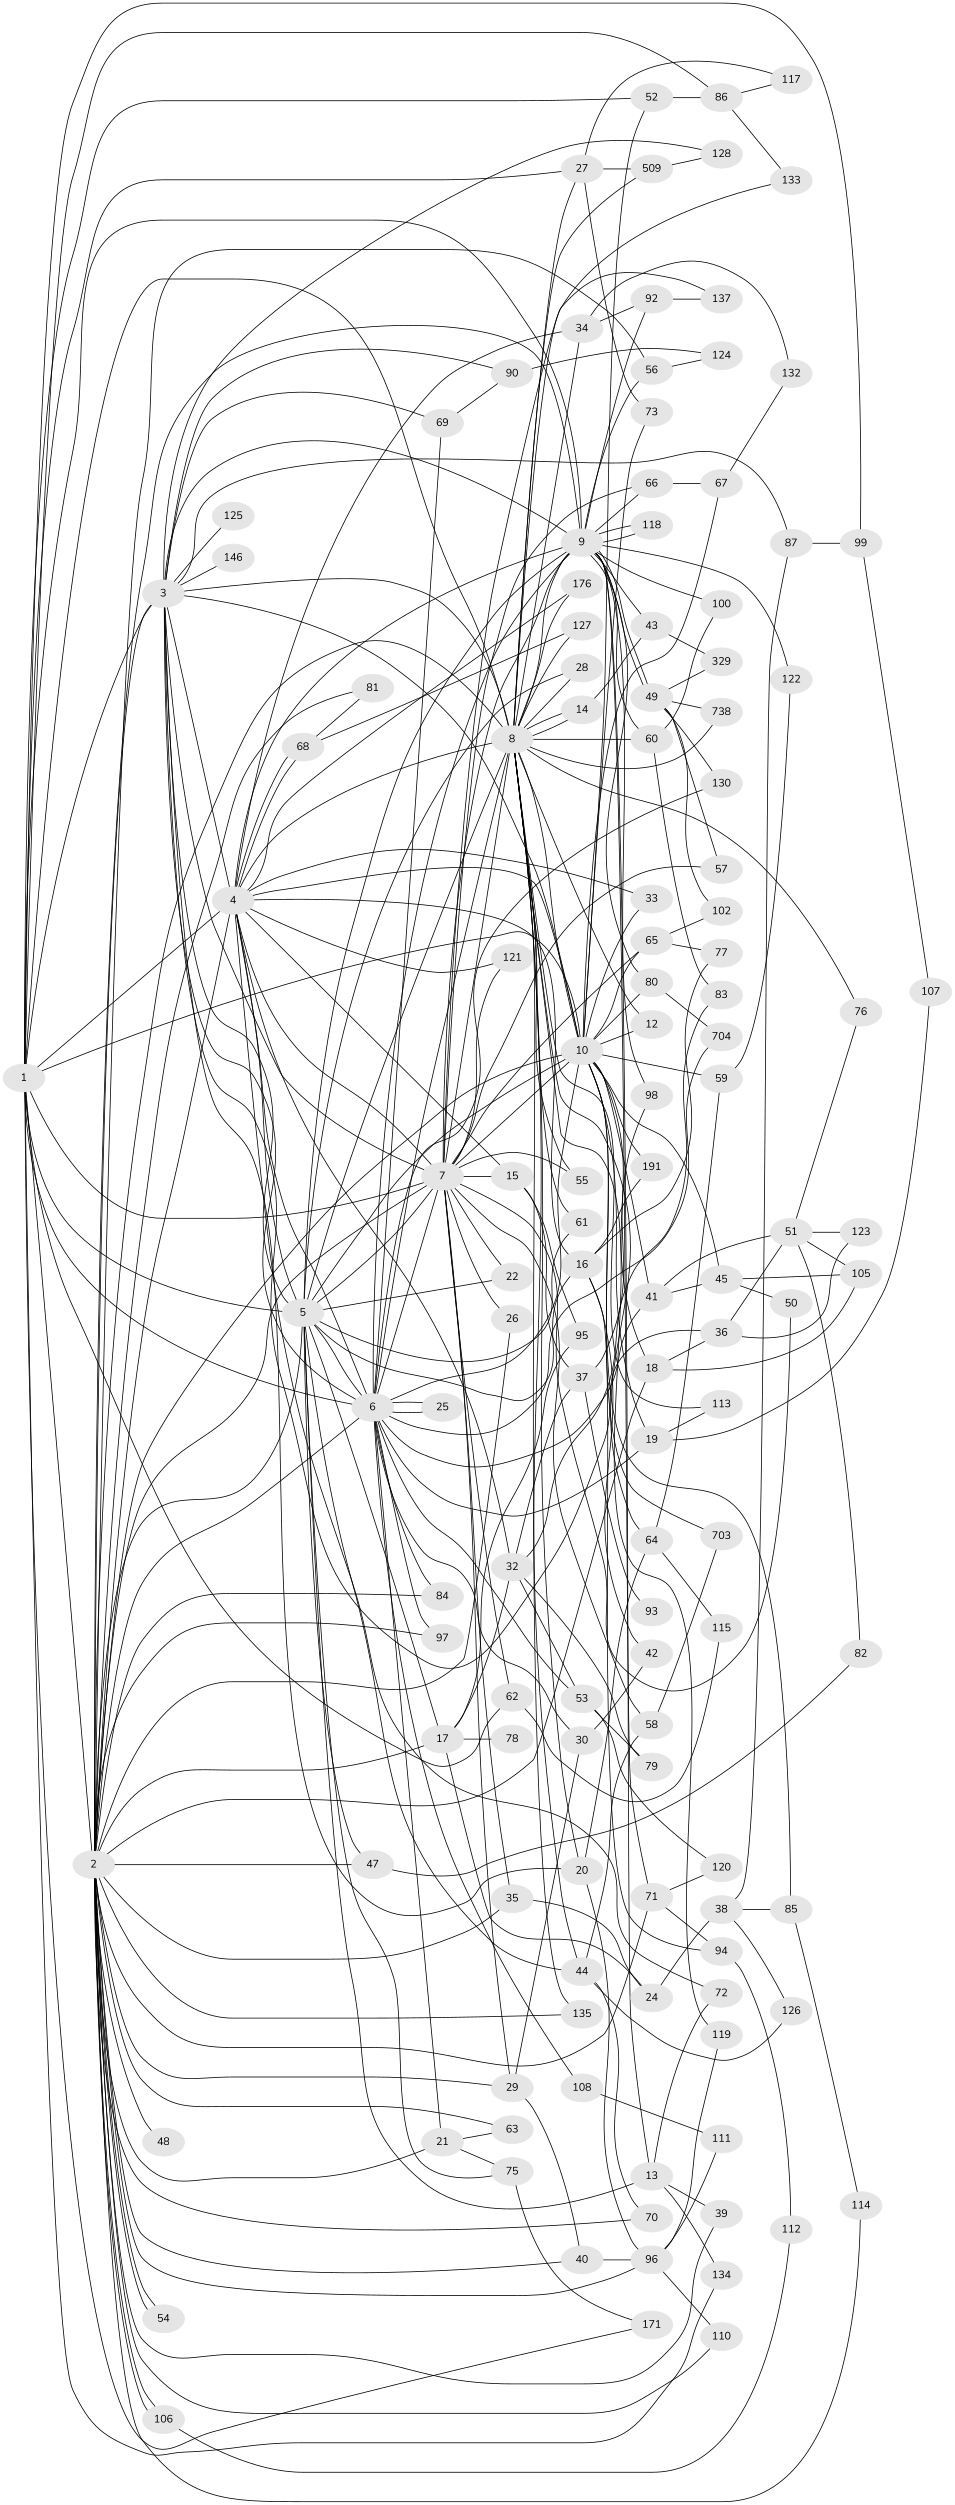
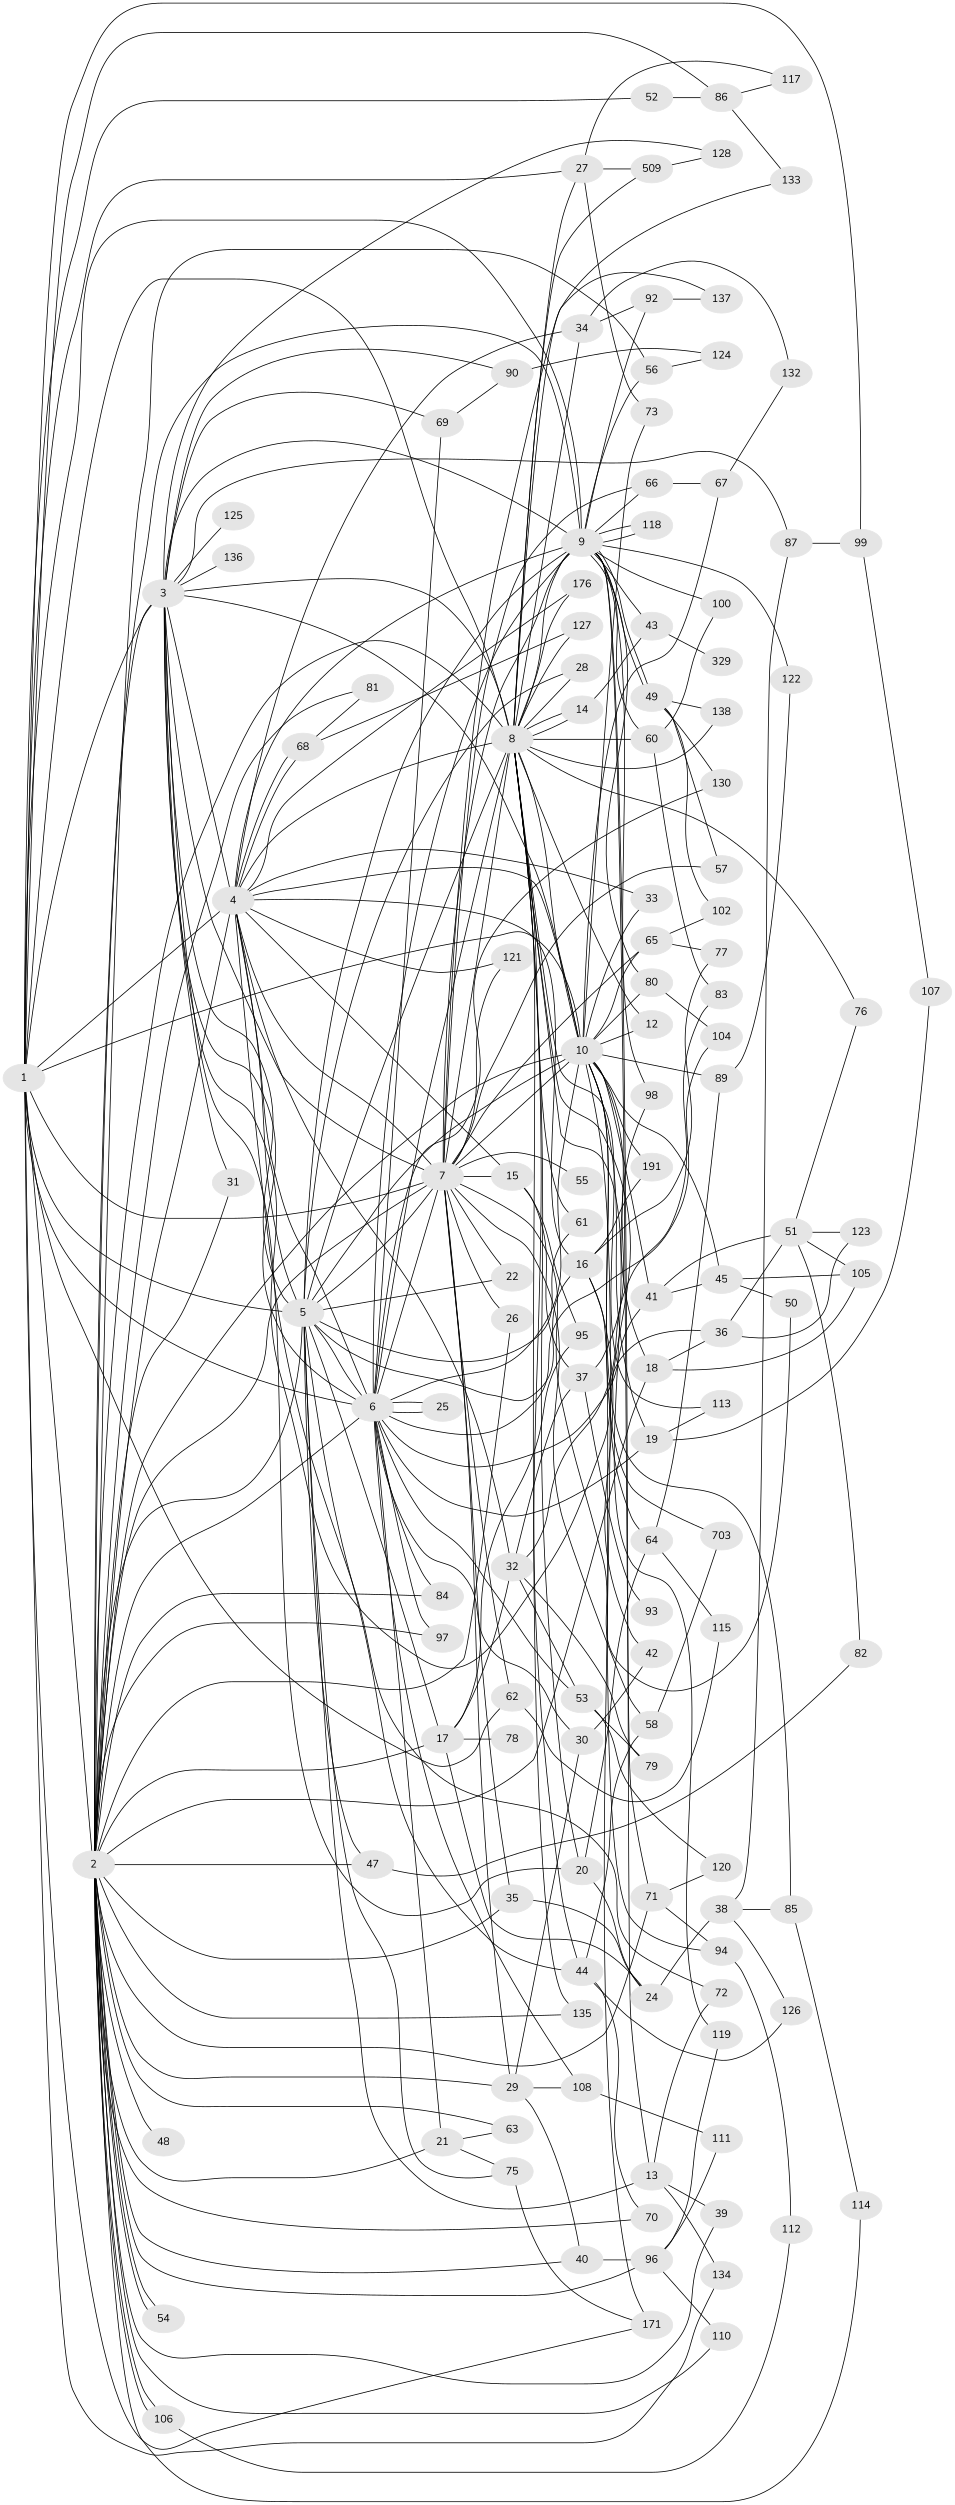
(233, 558) -> (233, 558)
(606, 642) -> (605, 1783)
(683, 682) -> none
(722, 712) -> (722, 712)
(537, 964) -> none
(722, 1037) -> (722, 1037)
(722, 1079) -> (722, 1079)
none -> (233, 1183)
(607, 2069) -> (616, 1932)
none -> (547, 2088)
